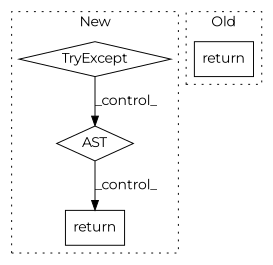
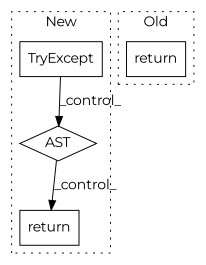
(95, 59) -> (61, 59)
